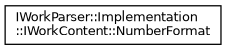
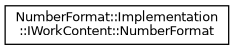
(113, 25) -> (117, 25)
